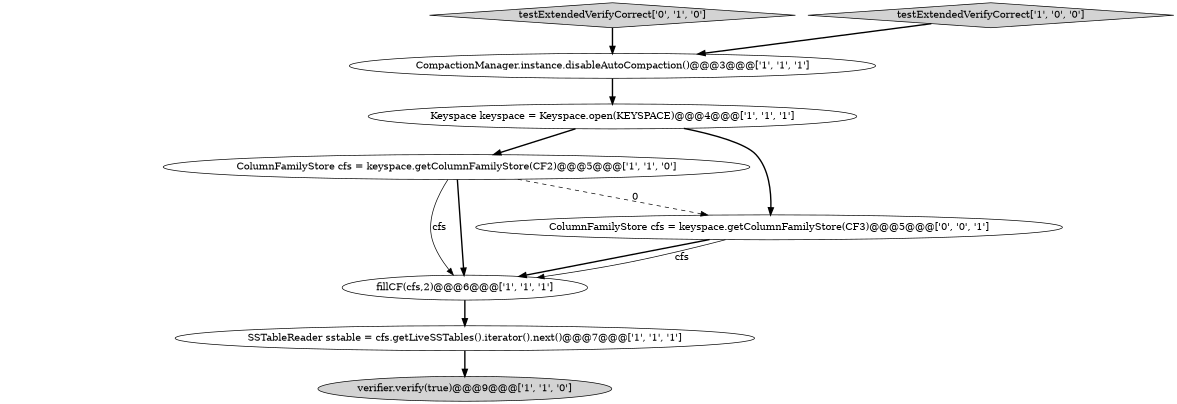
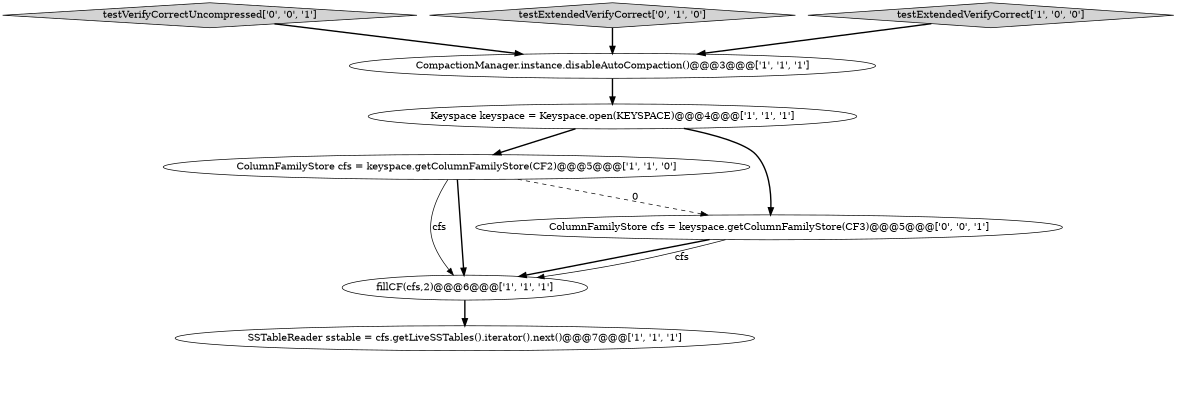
none -> (210, 15)
(465, 389) -> none
